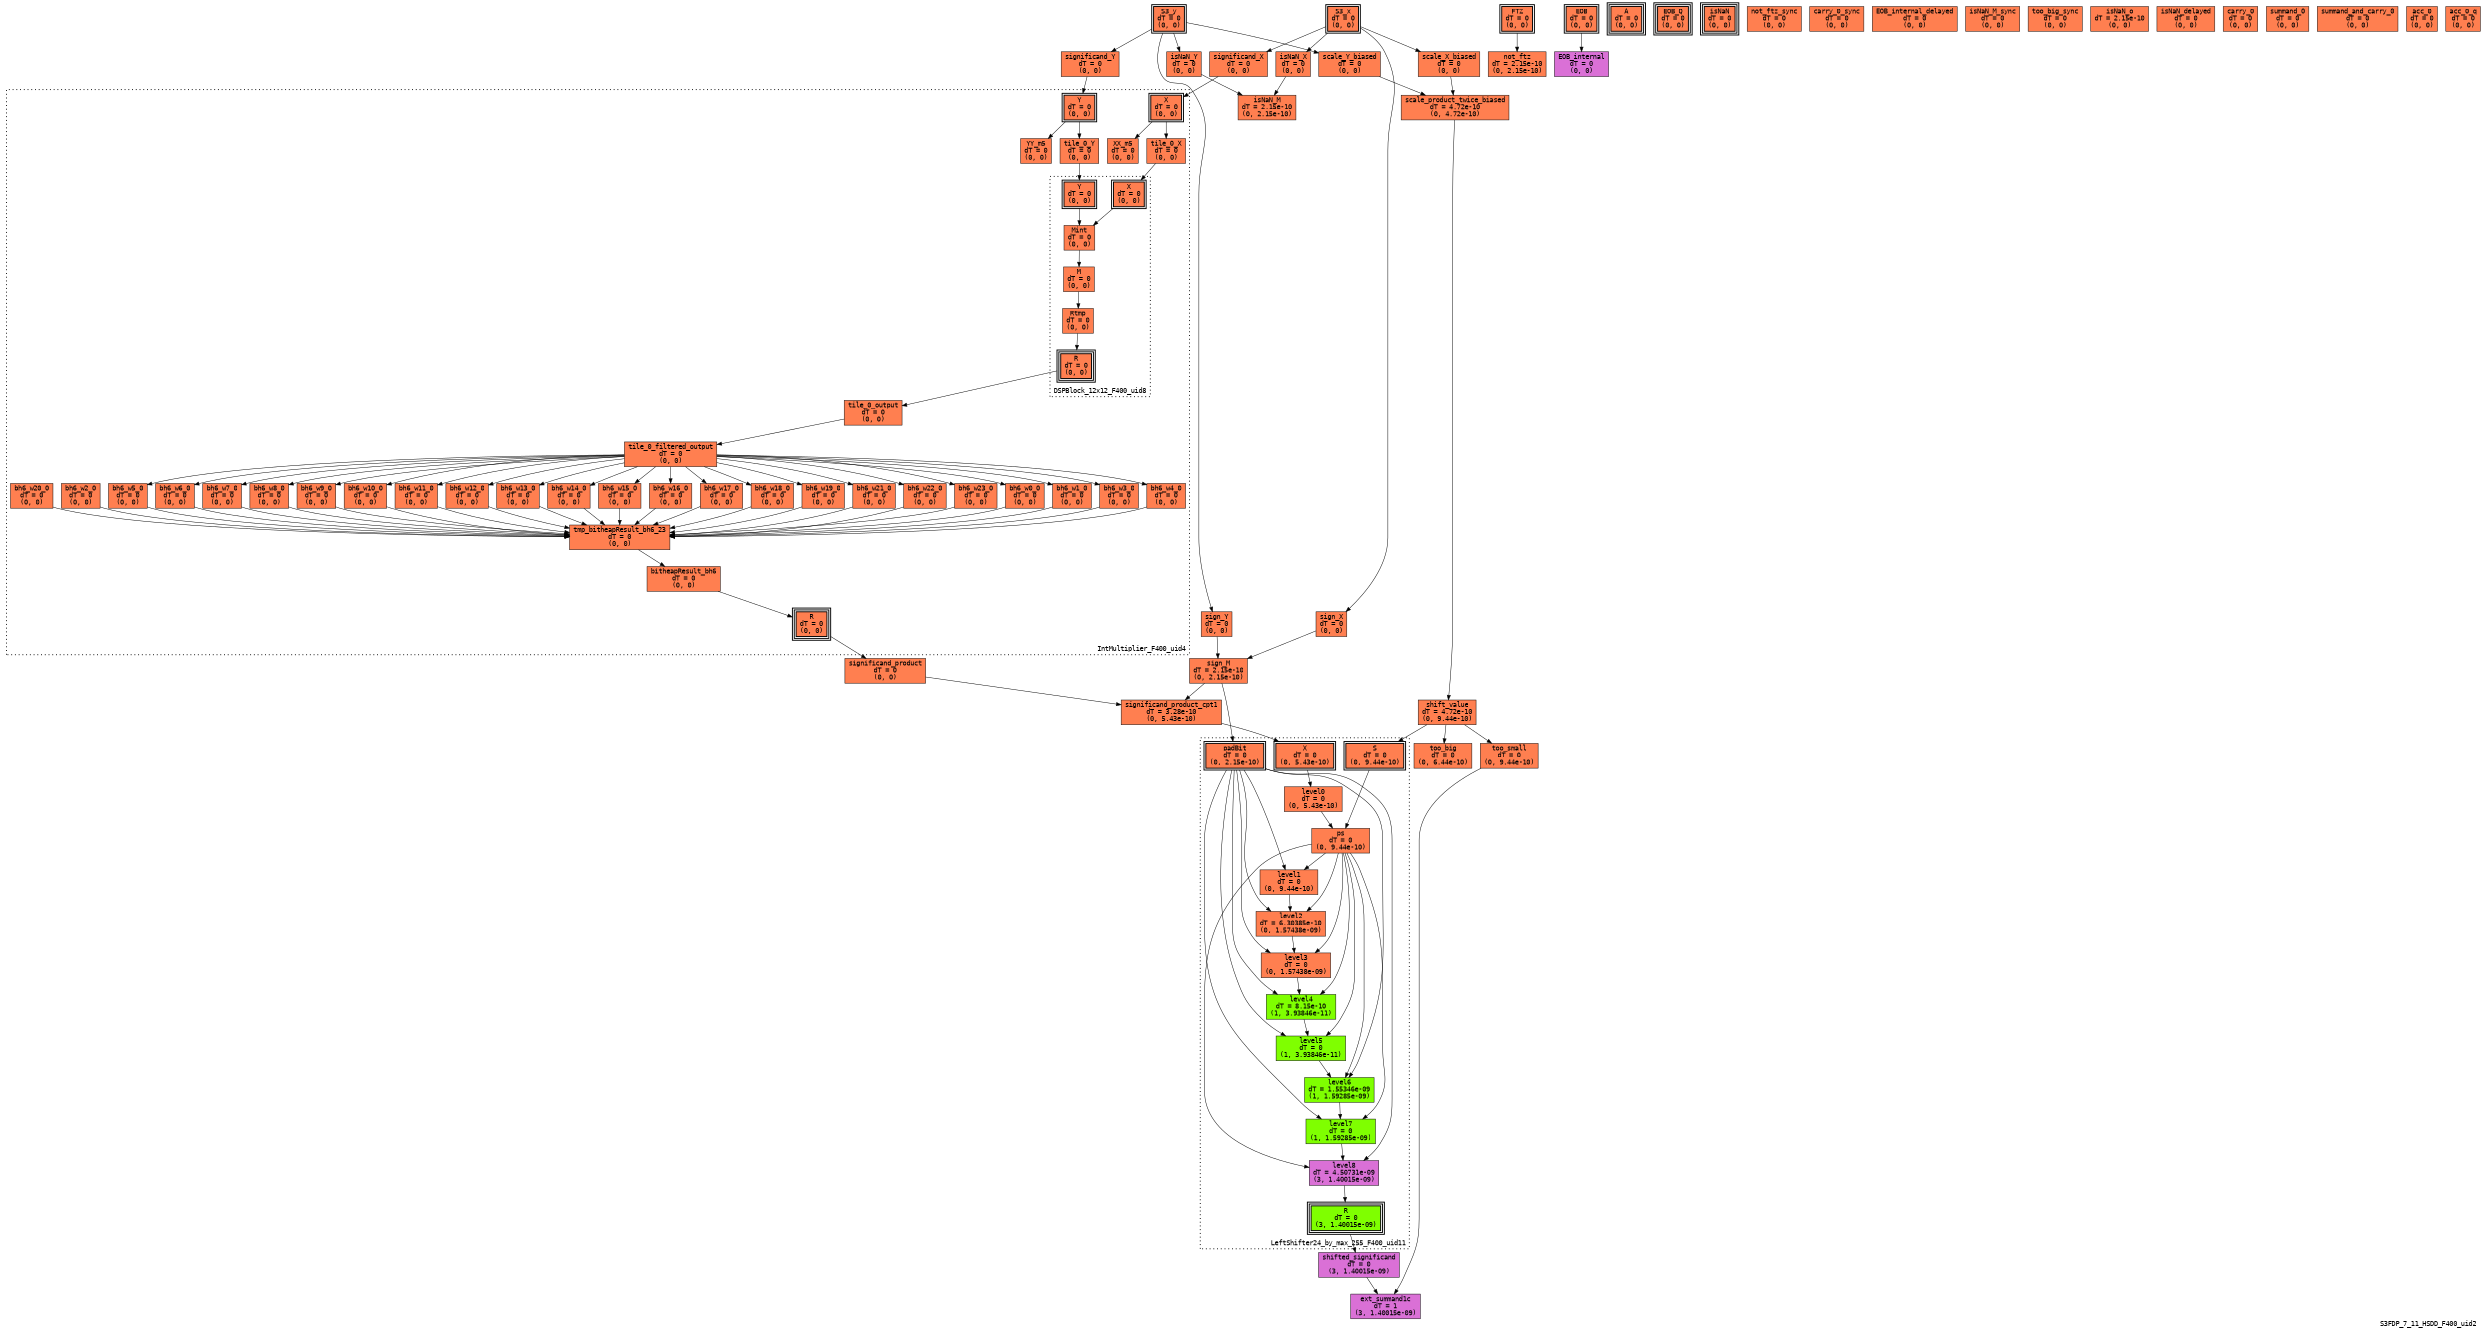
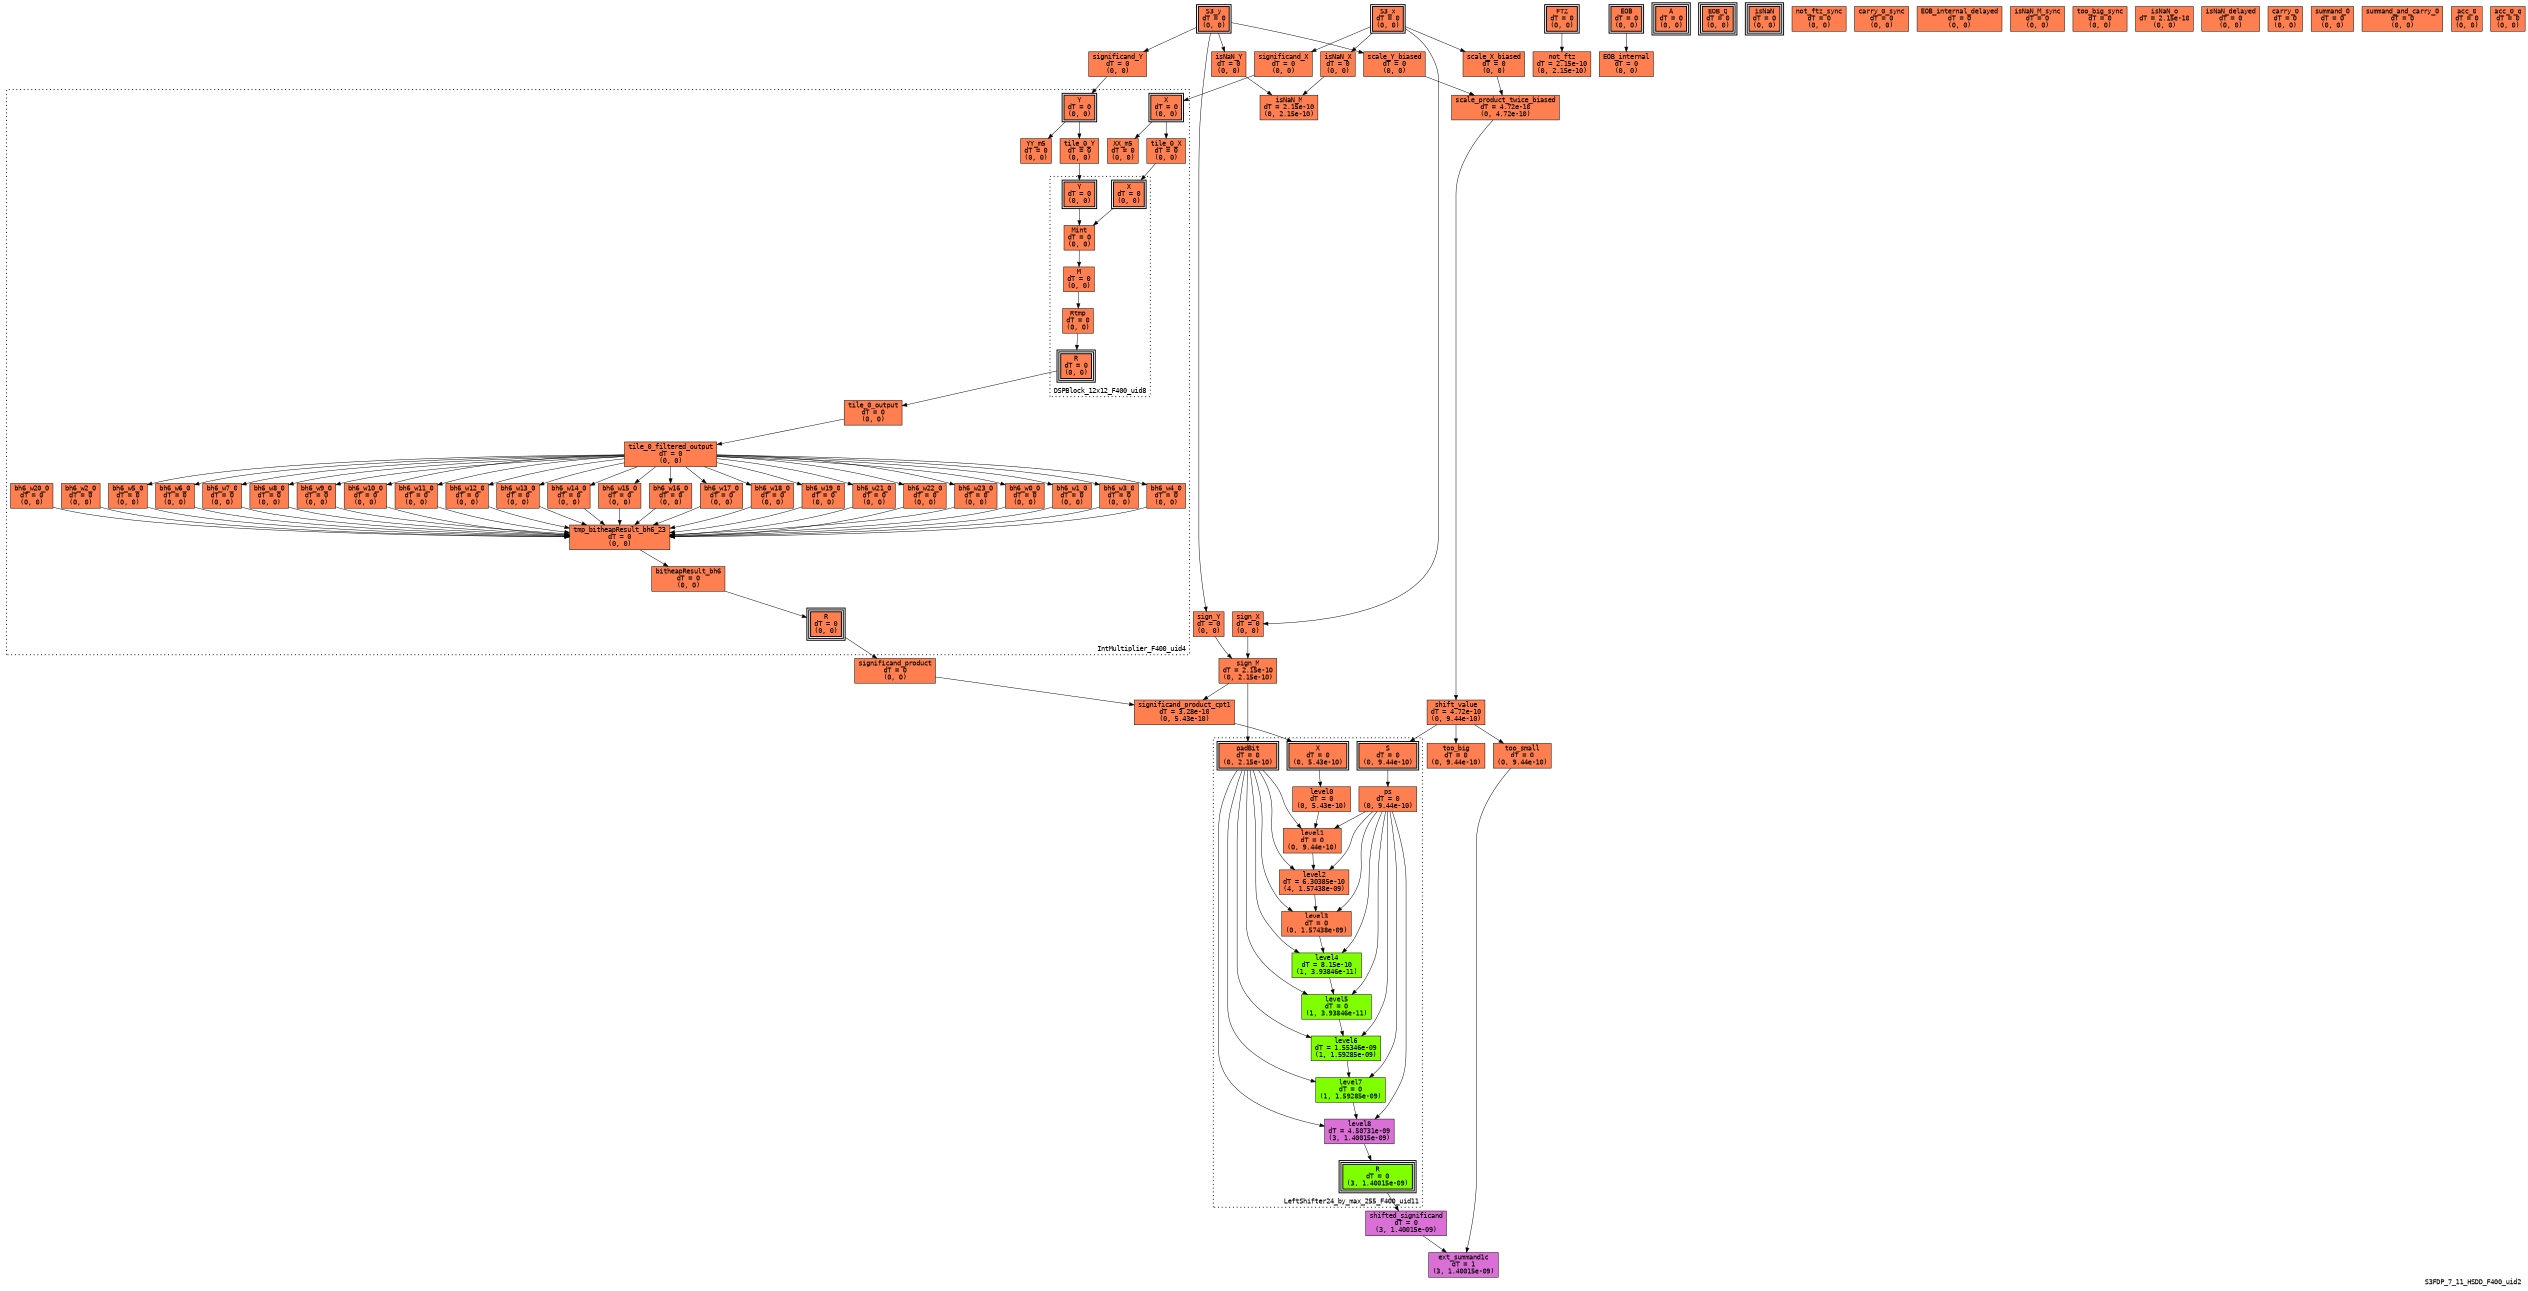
(1582, 64) -> (1626, 64)
(1443, 756) -> (1456, 756)
(1326, 818) -> (1317, 818)
(1291, 924) -> (1314, 882)
